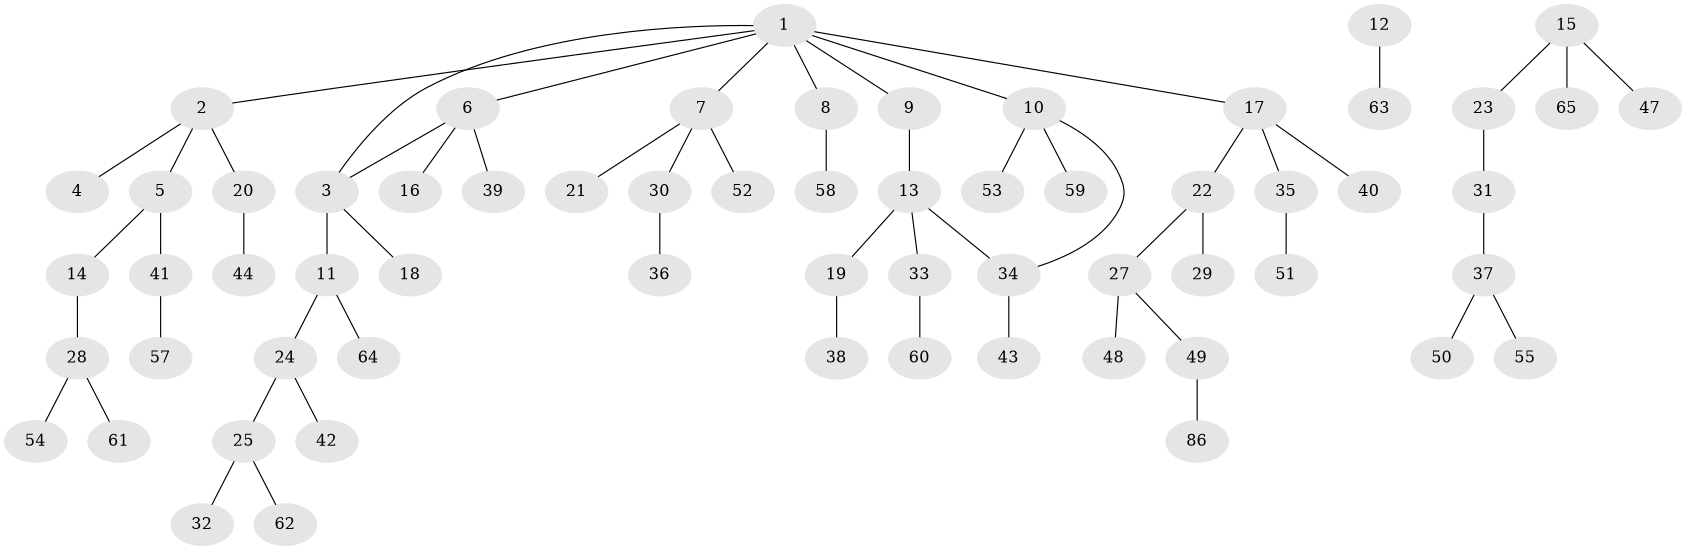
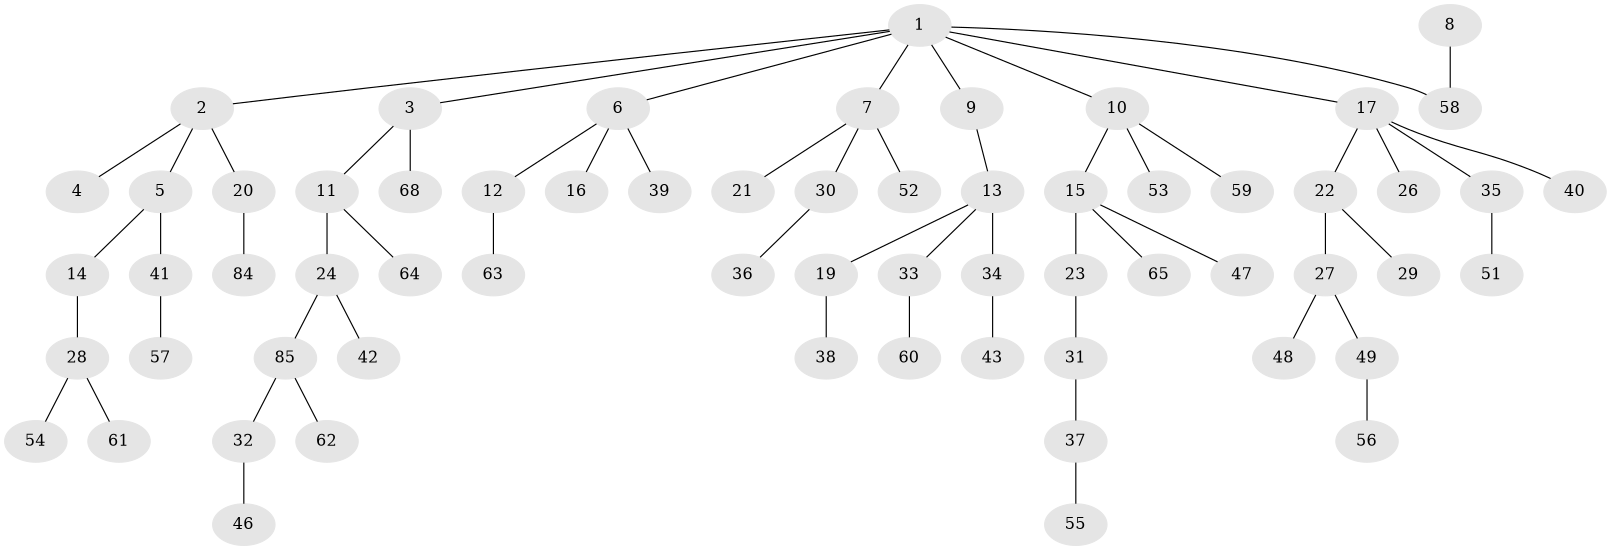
(805, 67) -> (1191, 45)
(398, 150) -> (556, 150)
none -> (1409, 192)
(1122, 202) -> (1097, 150)
(244, 275) -> (244, 275)
(410, 275) -> (410, 192)
(1442, 358) -> none
(244, 441) -> (285, 358)
(1197, 441) -> (1367, 441)
none -> (244, 525)
